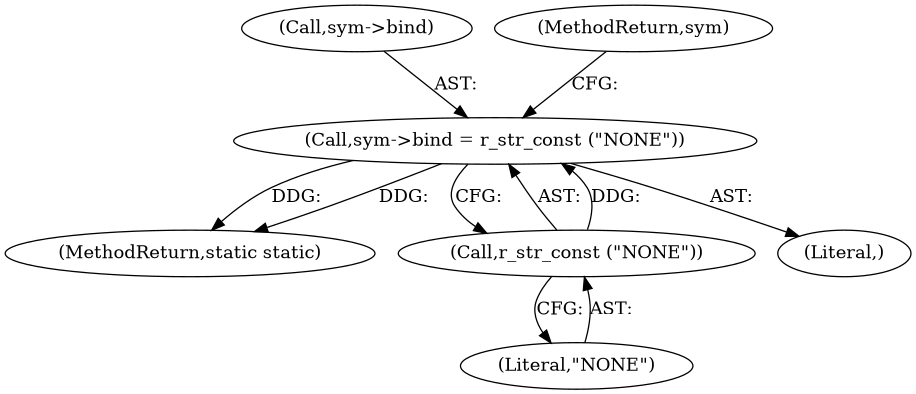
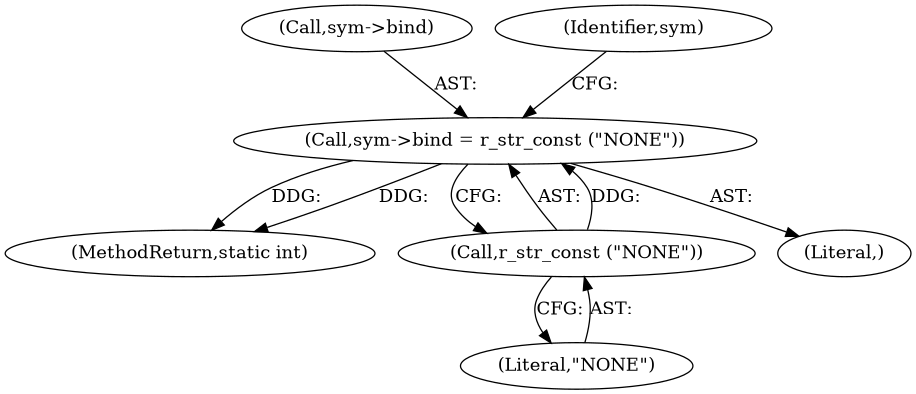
(634, 28) -> (634, 28)
(190, 253) -> (190, 253)
